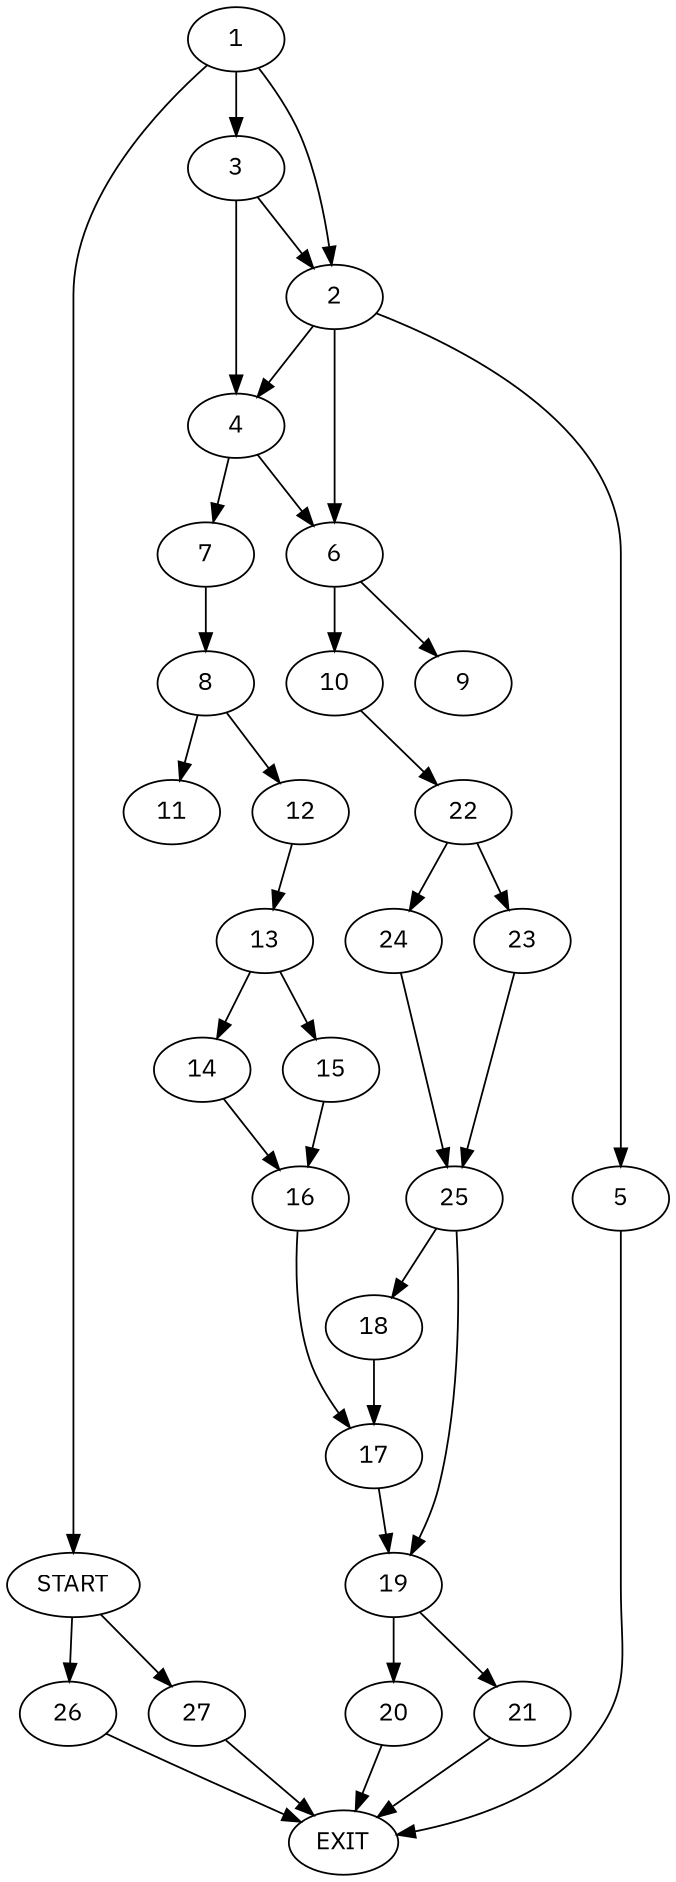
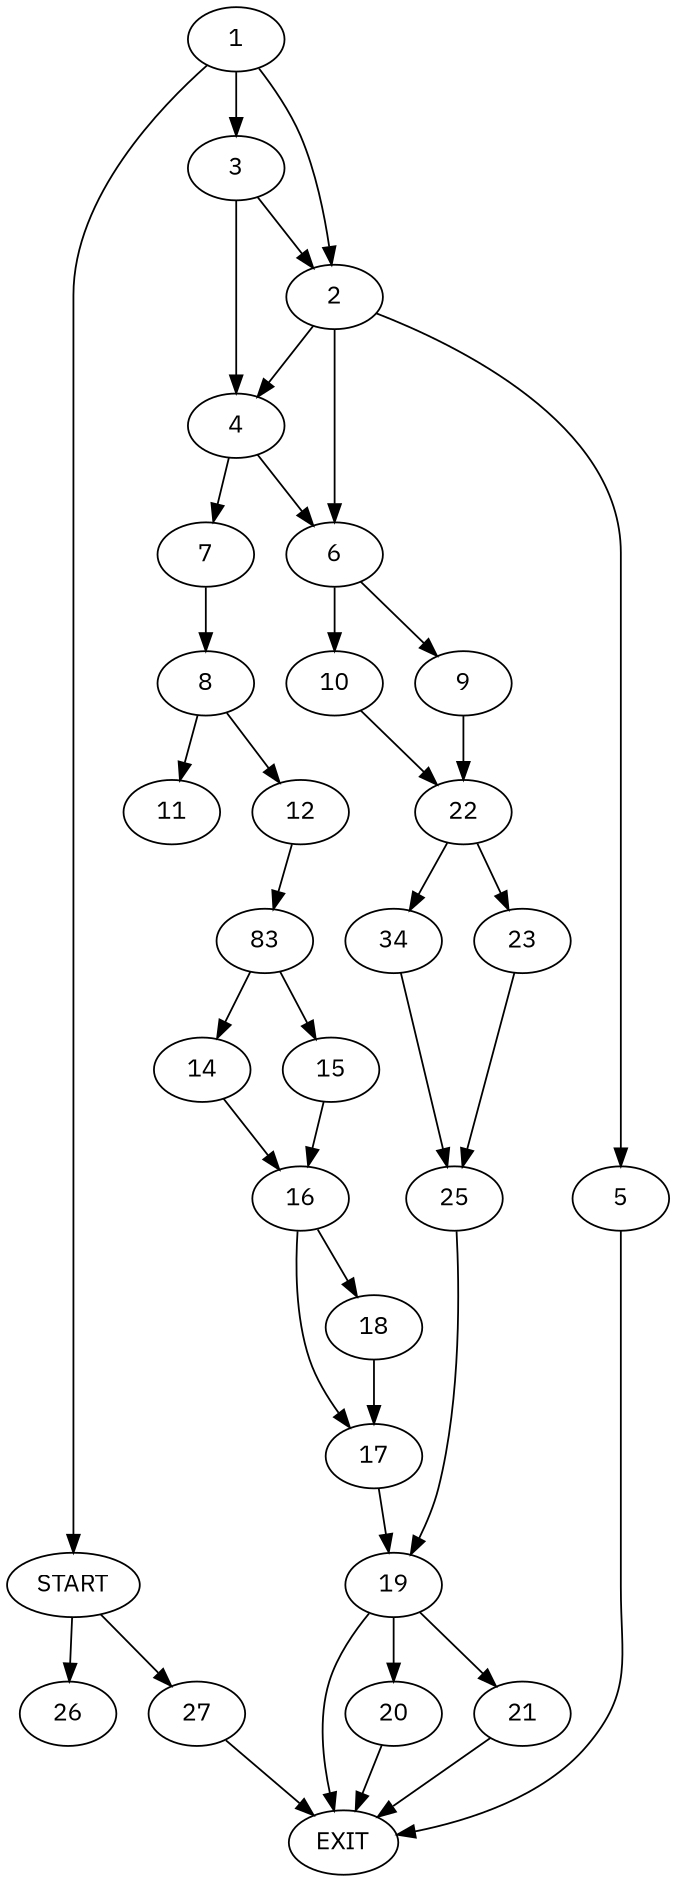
none -> (463, 739)
(265, 941) -> (265, 941)
(394, 941) -> (394, 941)
(419, 1255) -> (333, 1255)
(195, 1774) -> (325, 1698)
